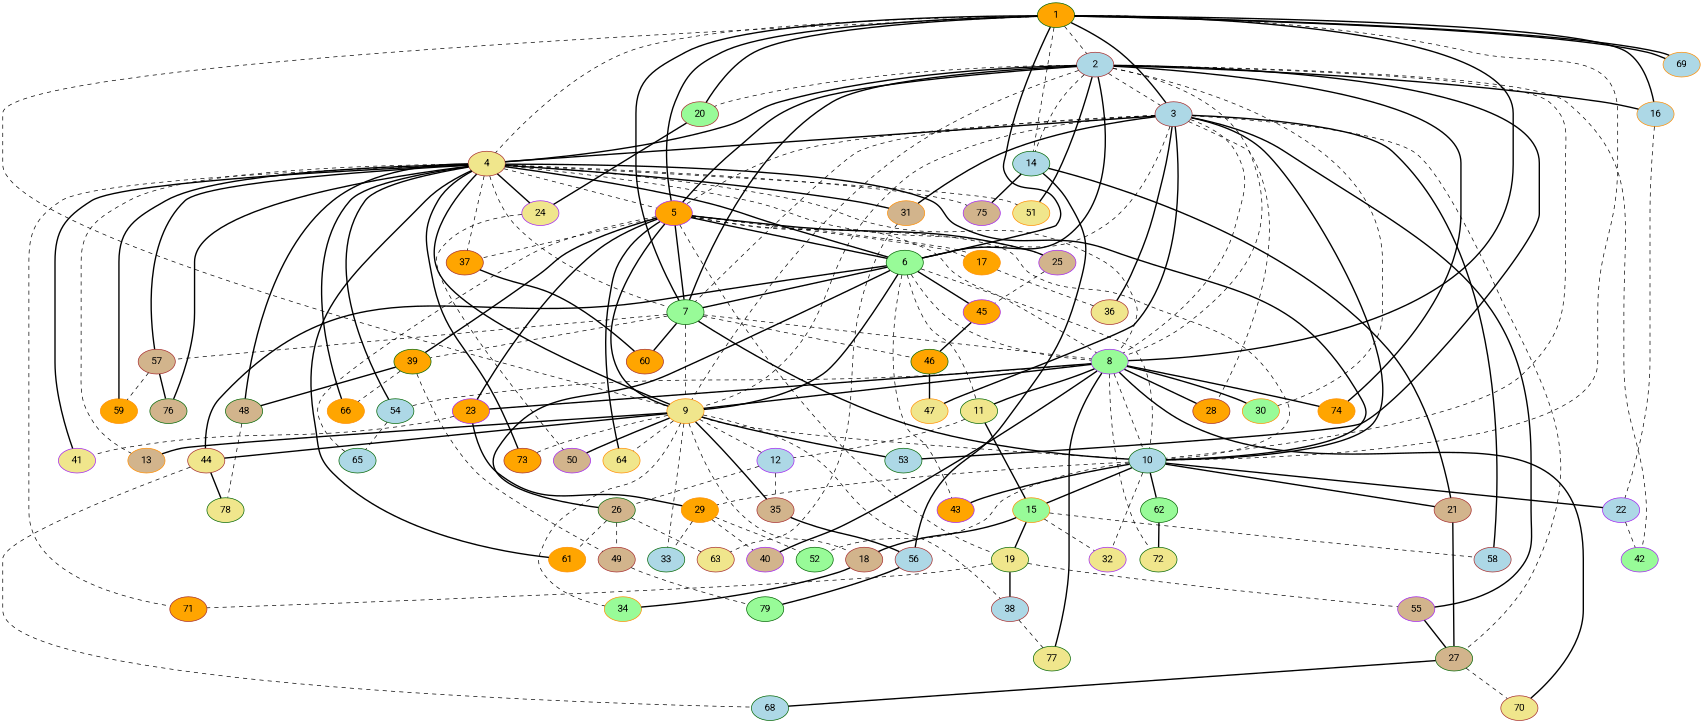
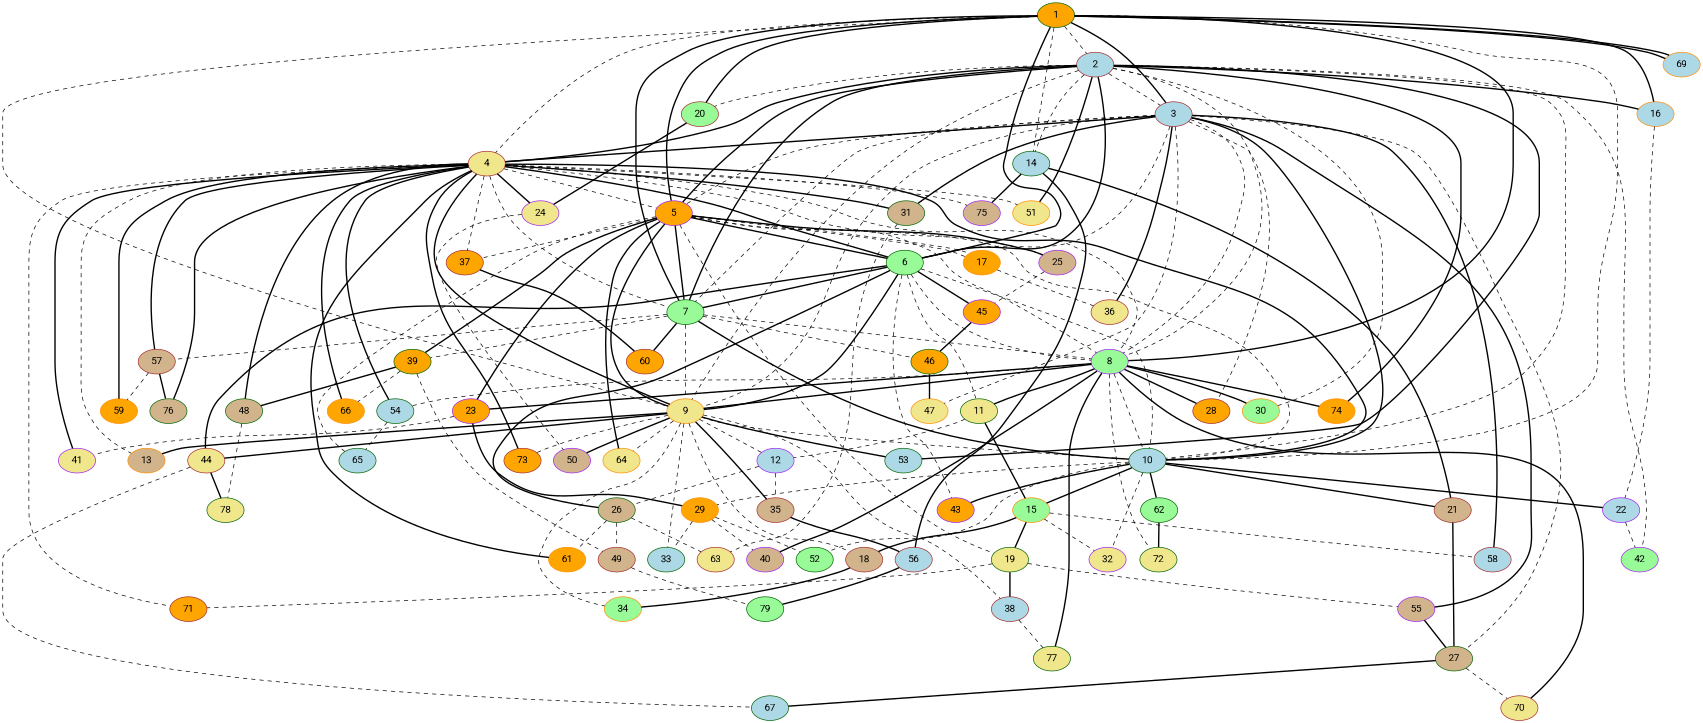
(906, 213) -> (906, 213)
(1126, 329) -> (1126, 329)
(770, 708) -> (770, 708)
